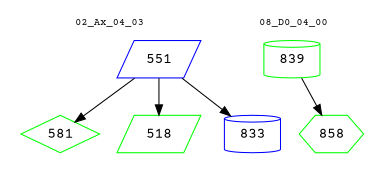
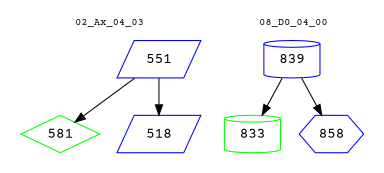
(292, 59) -> (292, 59)
(201, 93) -> (275, 92)
(159, 134) -> (159, 134)
(252, 134) -> (252, 134)
(331, 134) -> (331, 134)
